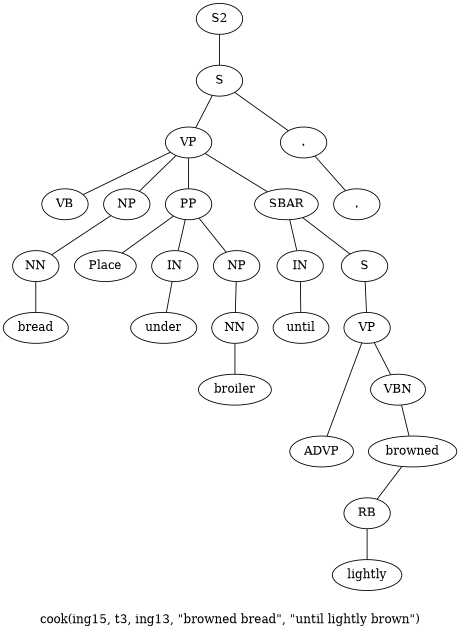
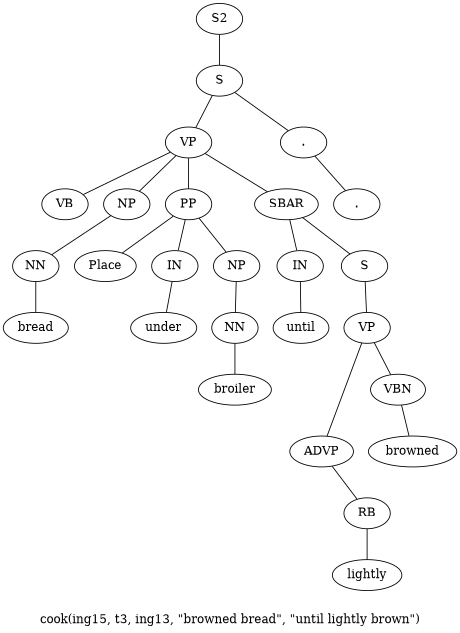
(390, 483) -> (345, 483)
